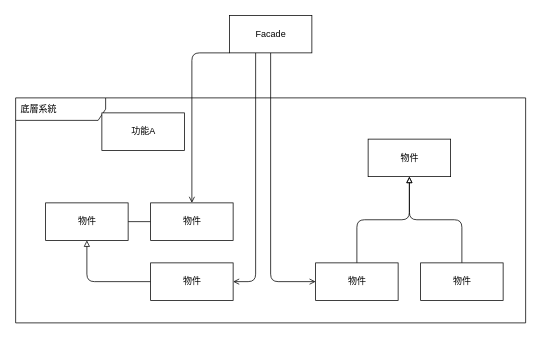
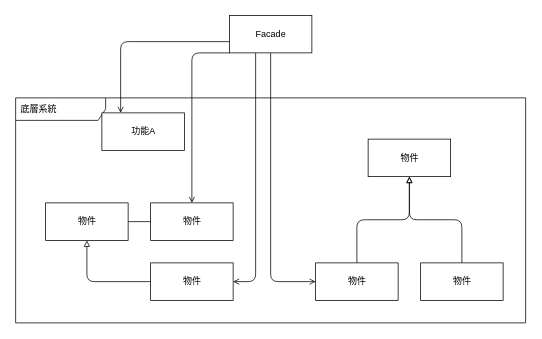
none -> (143, 42)
